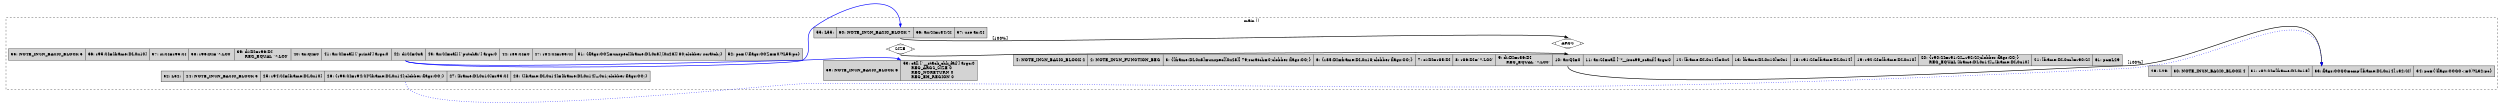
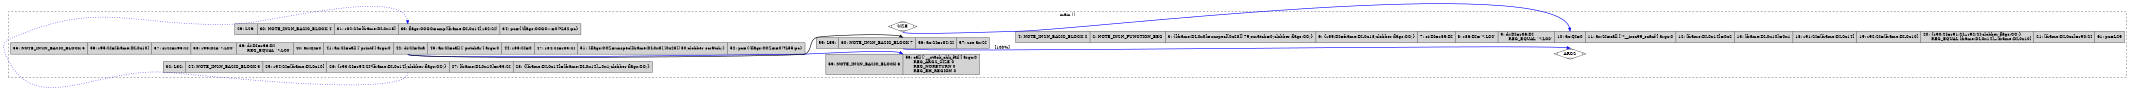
(1233, 38) -> (1235, 48)
(1233, 53) -> (1222, 15)
(674, 66) -> (659, 57)
(1958, 73) -> none
